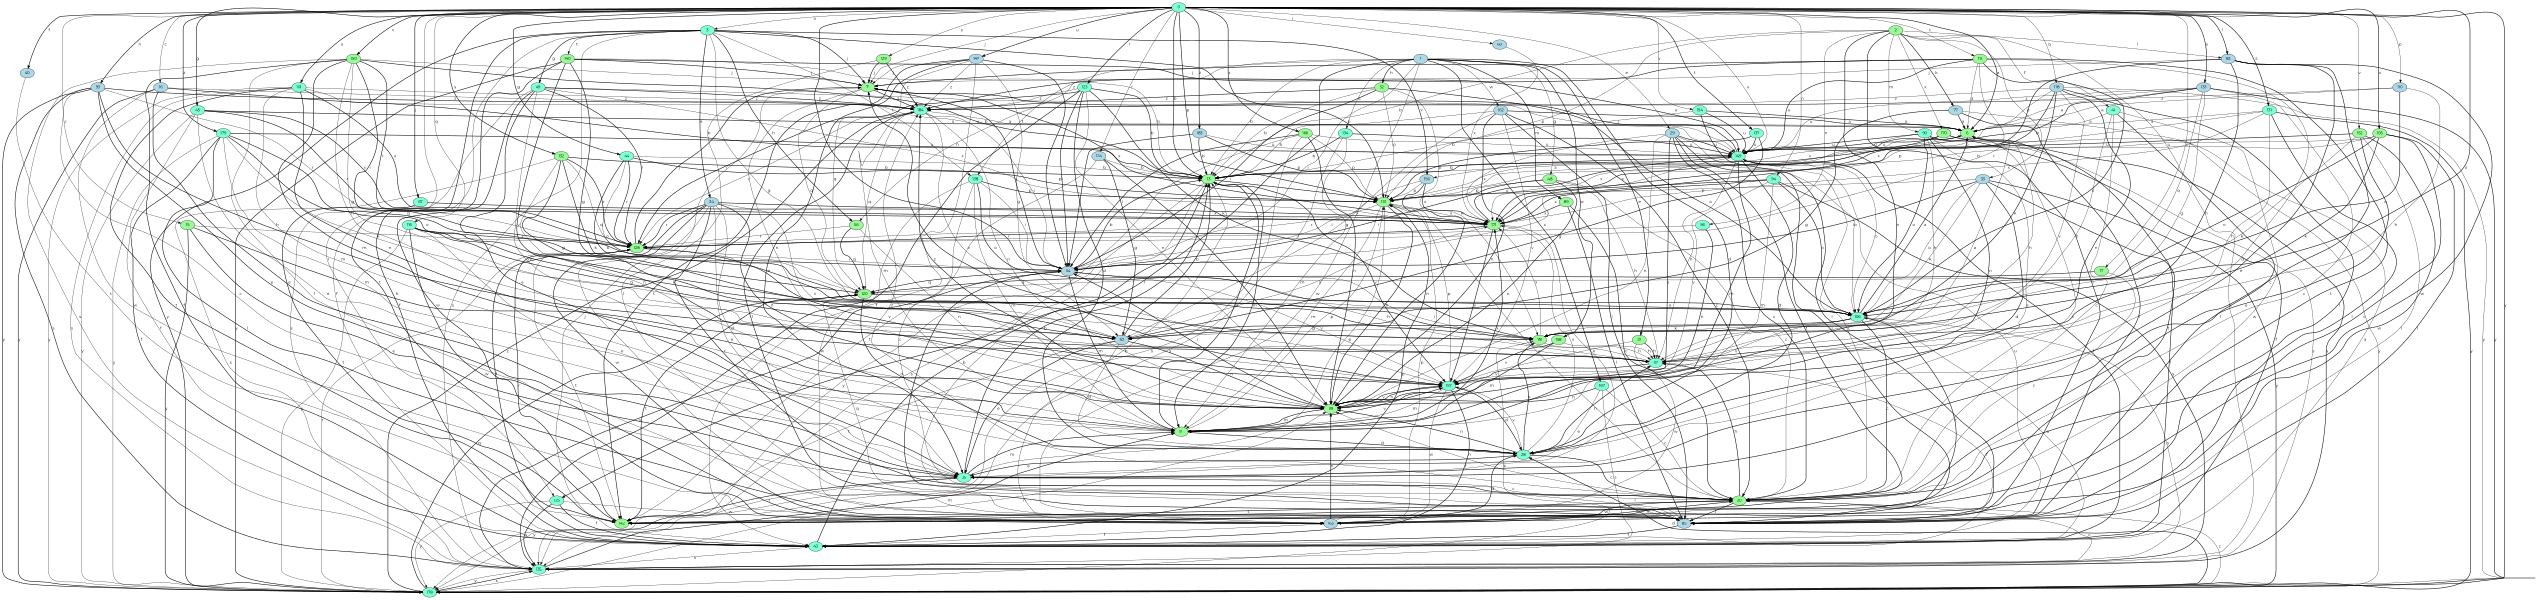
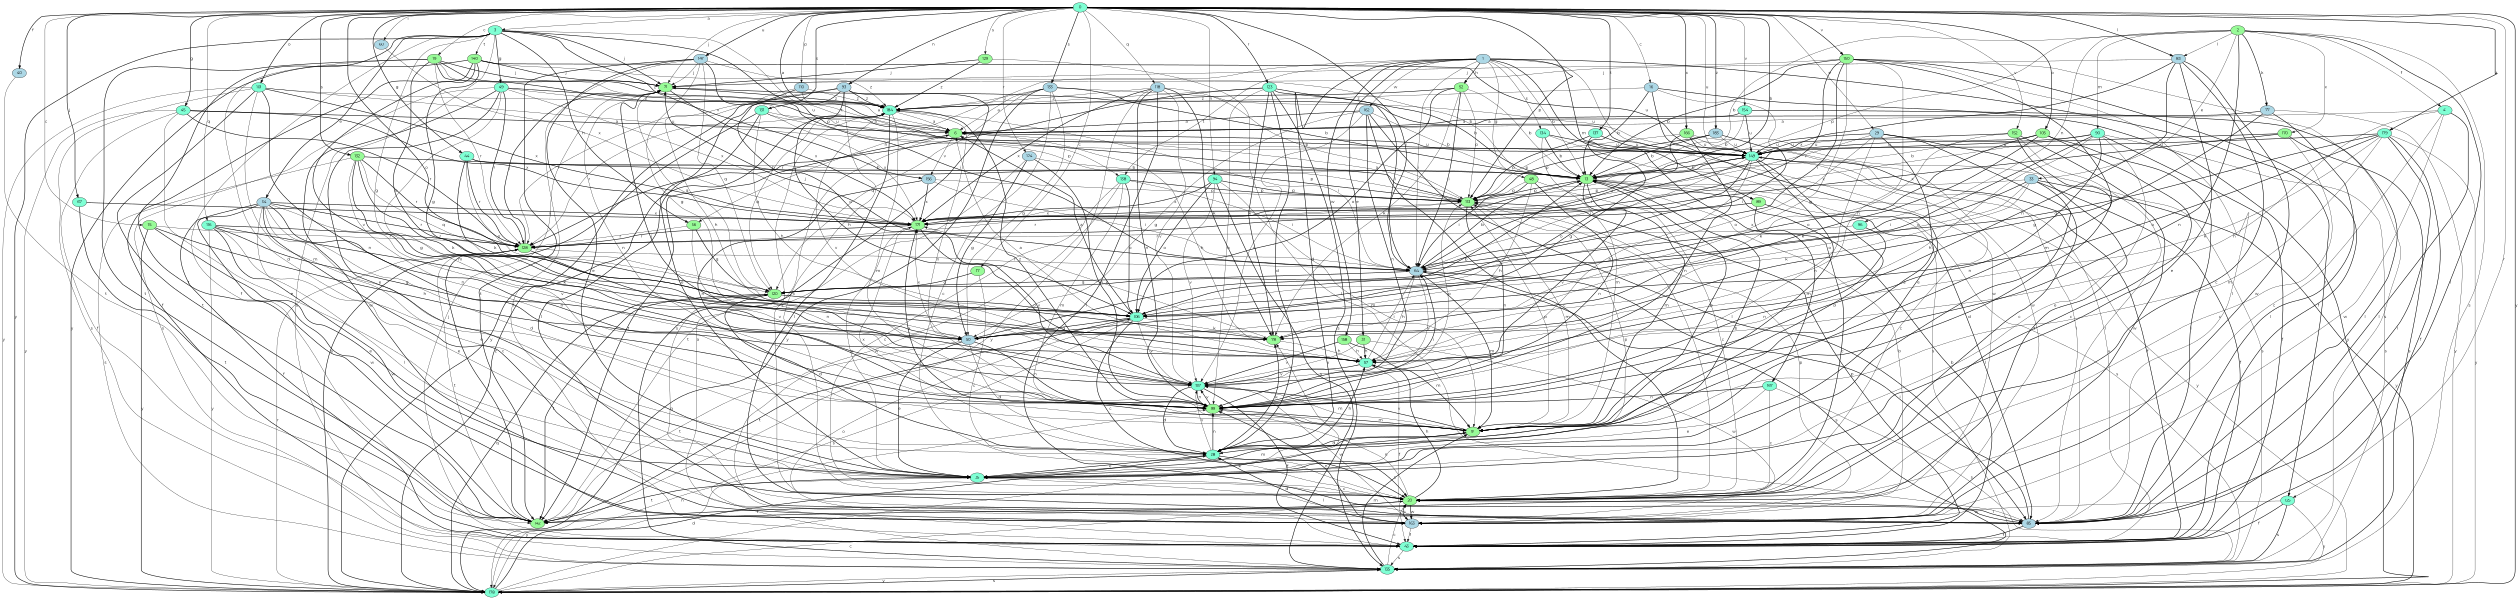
(1865, 186) -> (1537, 249)
(1881, 393) -> none
